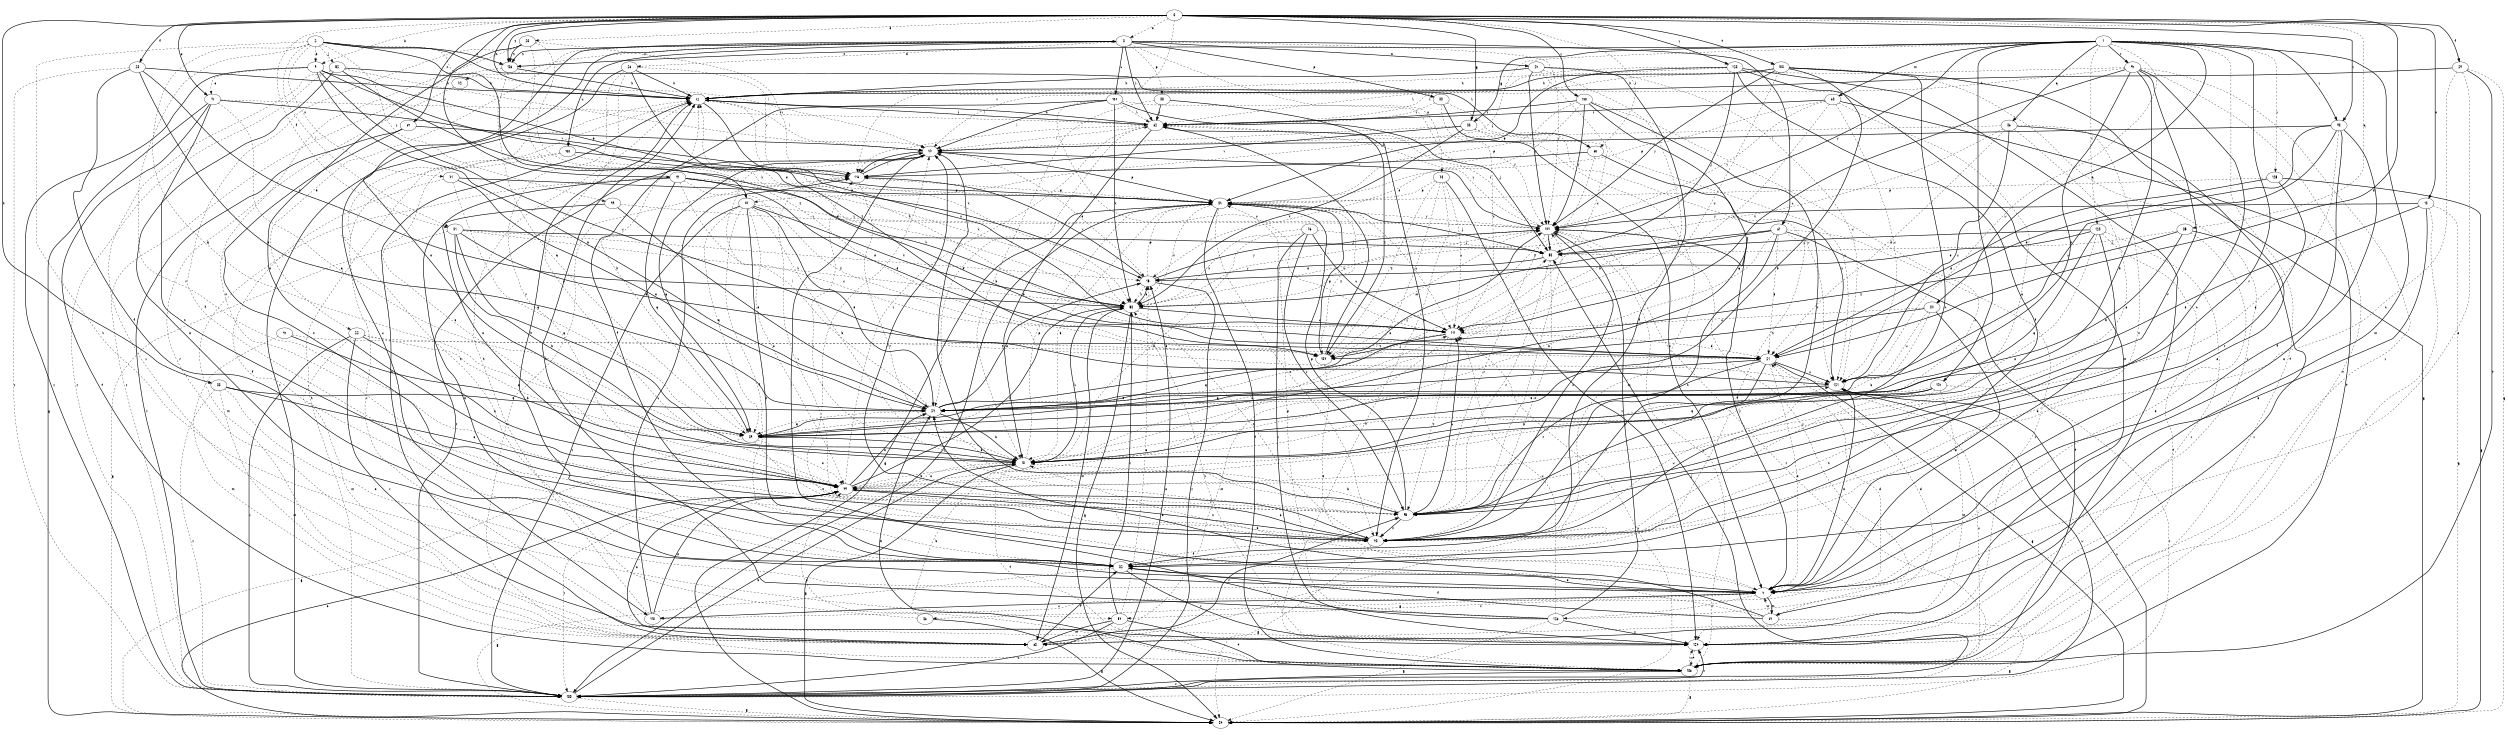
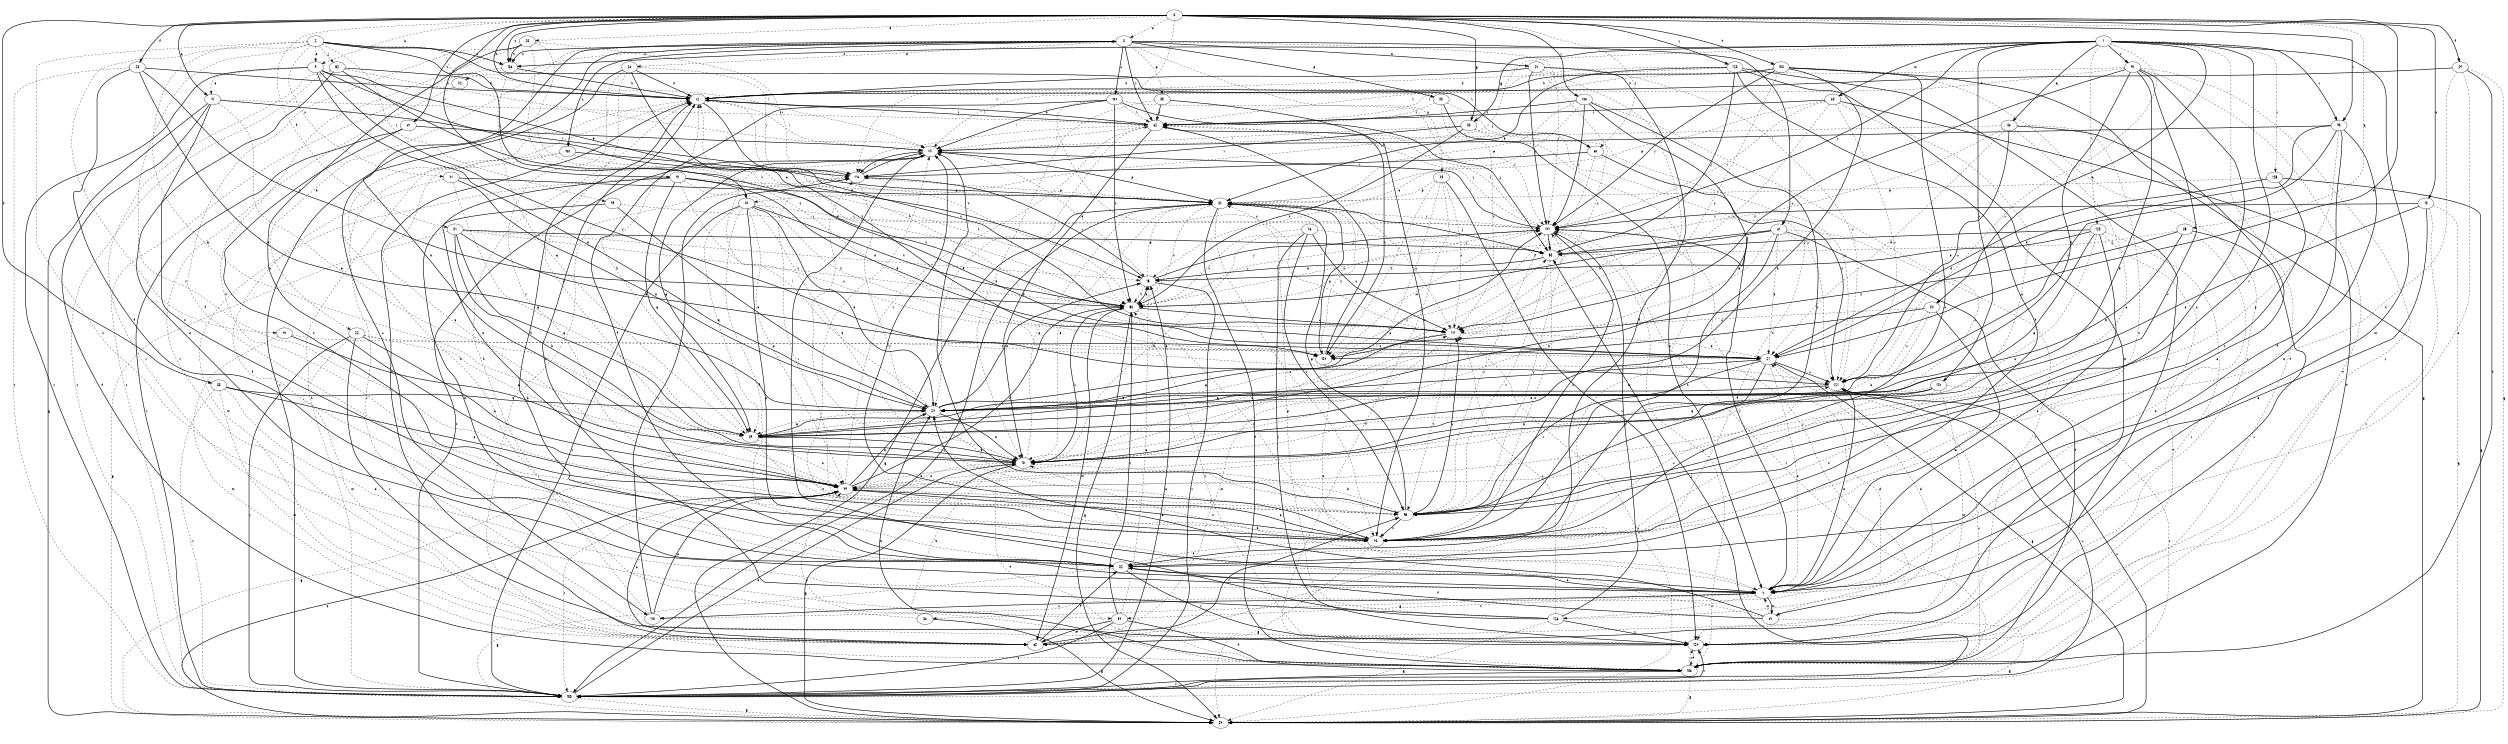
(330, 154) -> (72, 149)
